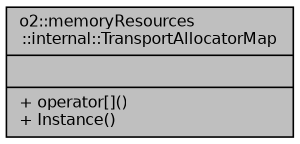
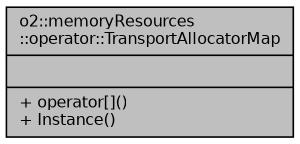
(150, 39) -> (150, 39)
